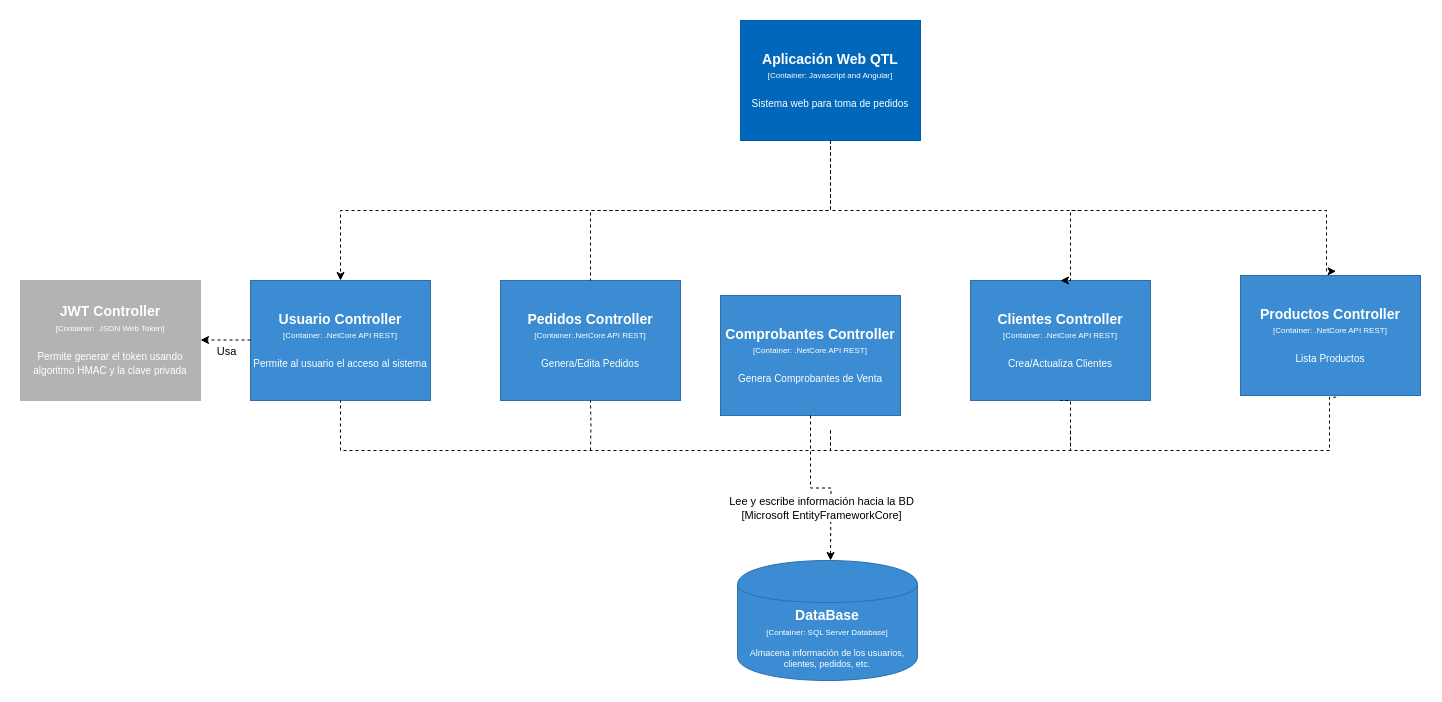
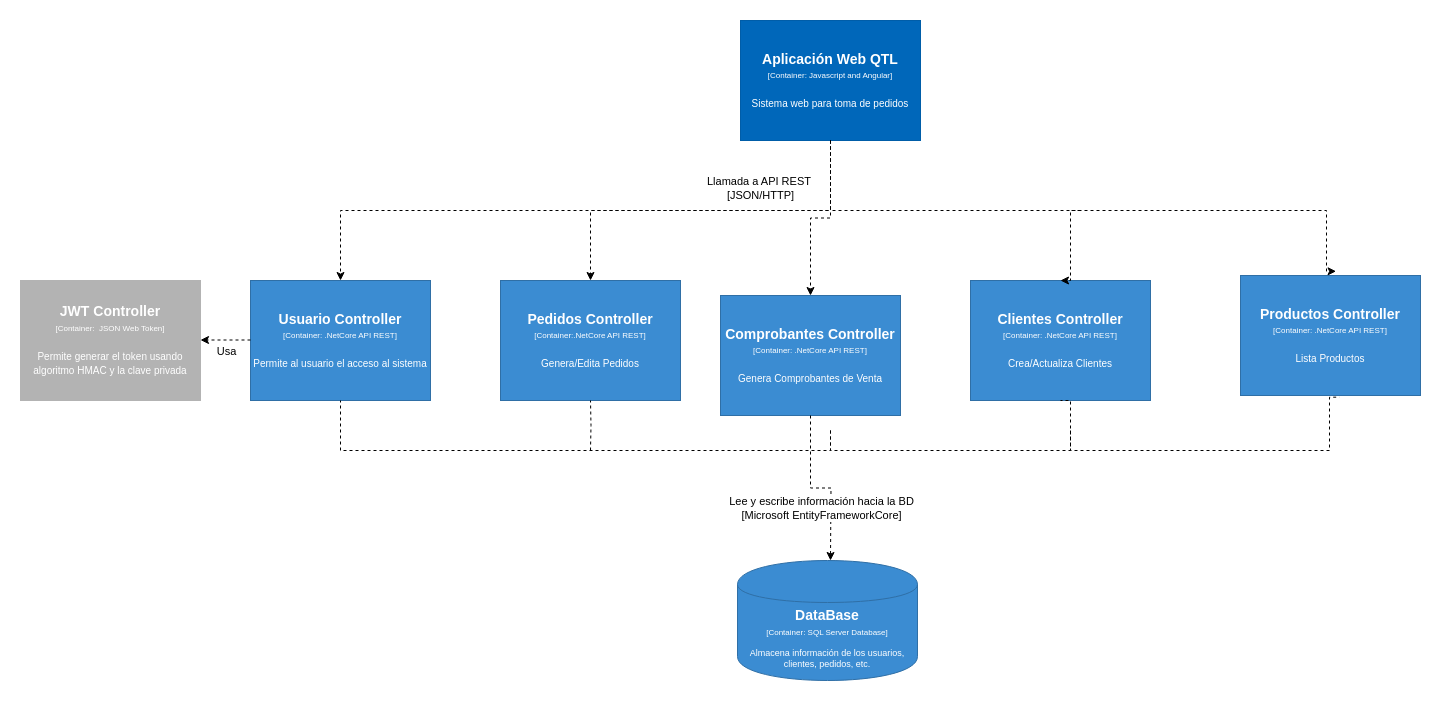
none -> (811, 240)
(591, 275) -> (591, 272)
